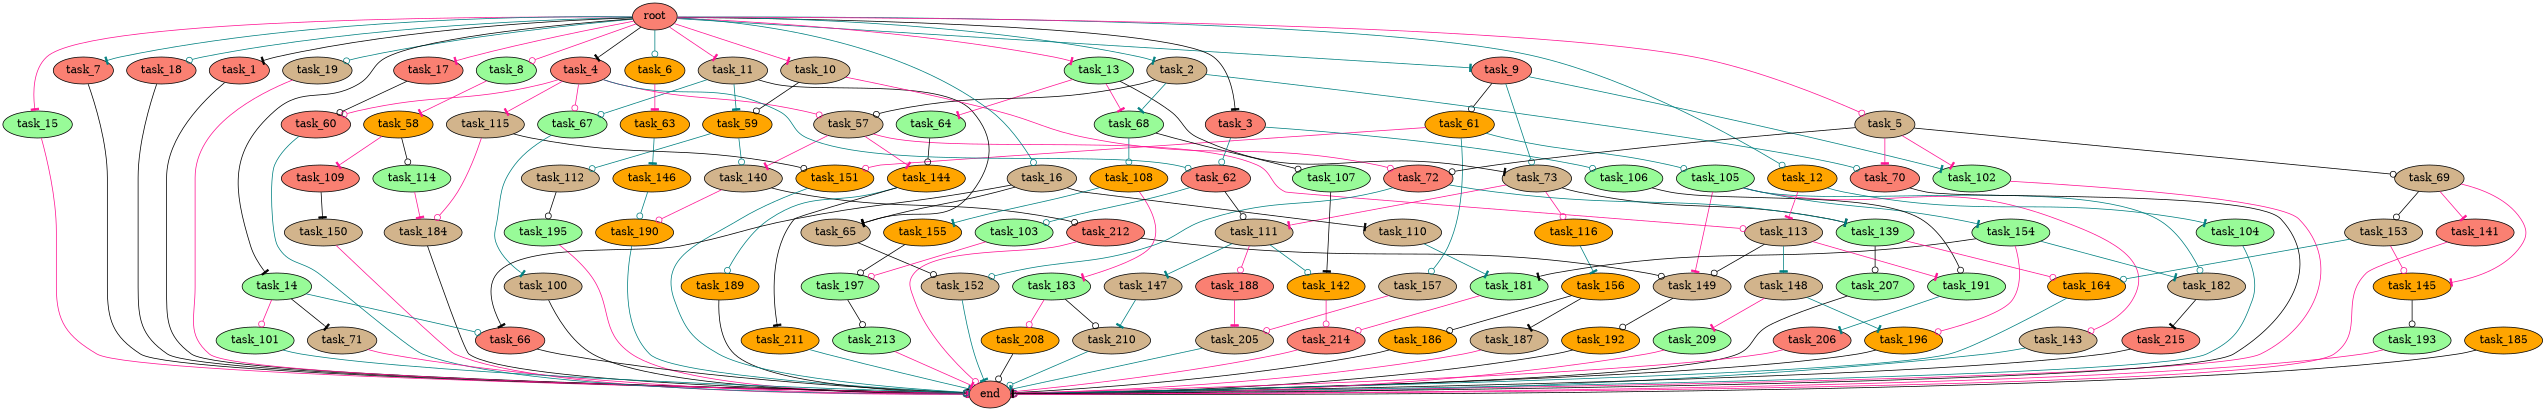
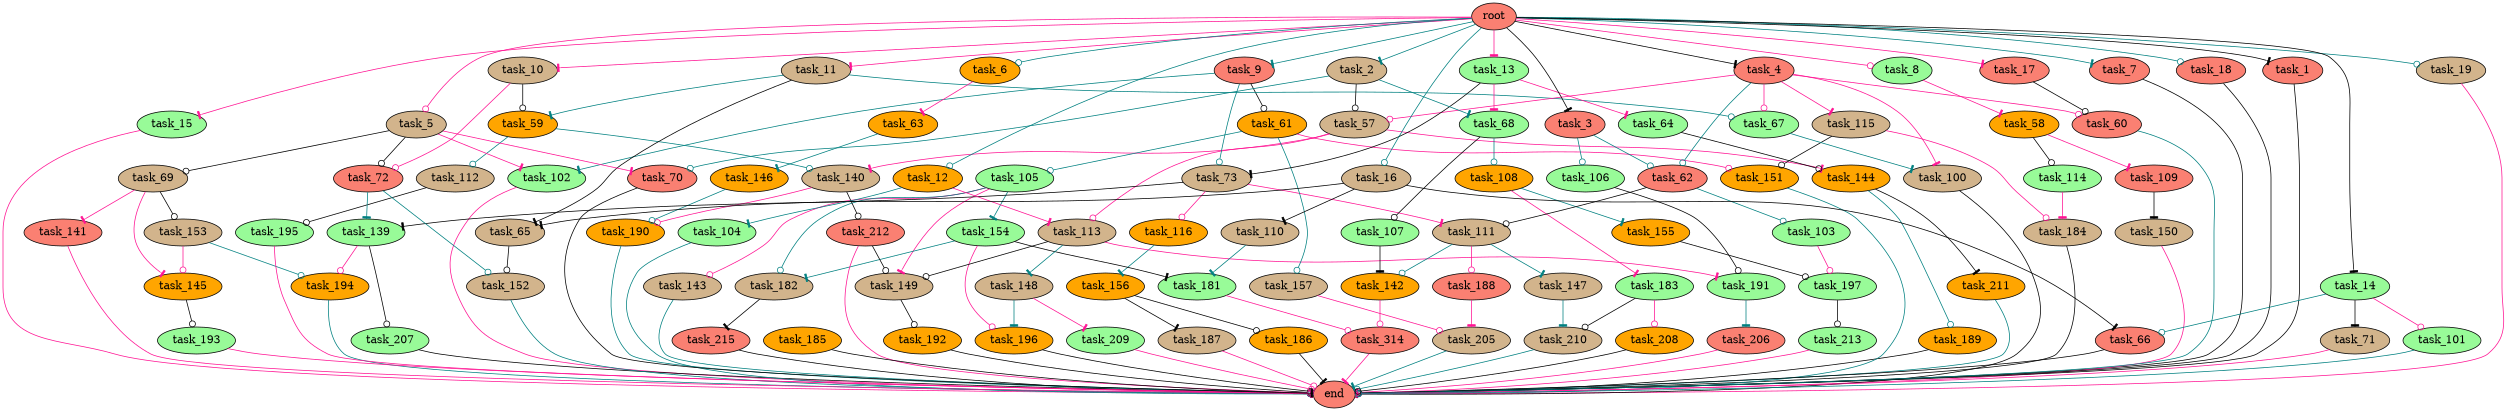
none -> (1877, 99)
(2087, 286) -> (330, 286)
(1326, 340) -> (1380, 340)
